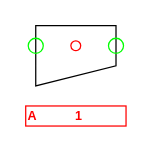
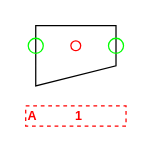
(76, 116) -> (76, 116)
